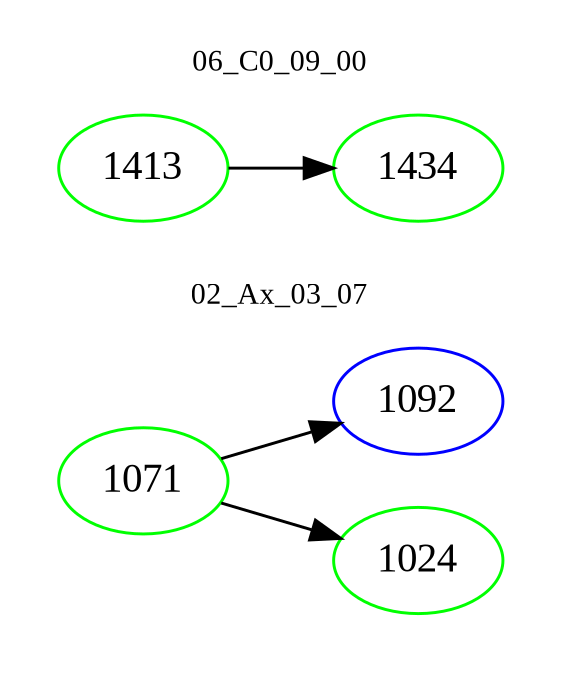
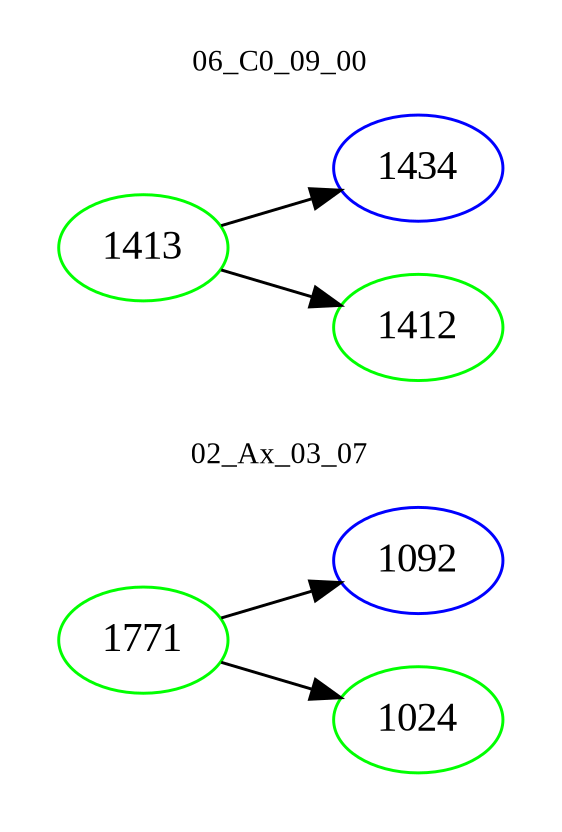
(418, 168) -> (418, 168)
none -> (418, 327)
(143, 481) -> (143, 640)
